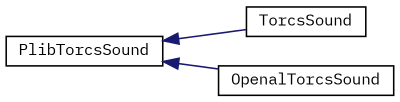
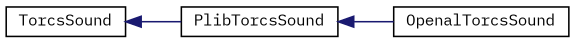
(212, 34) -> (161, 22)
